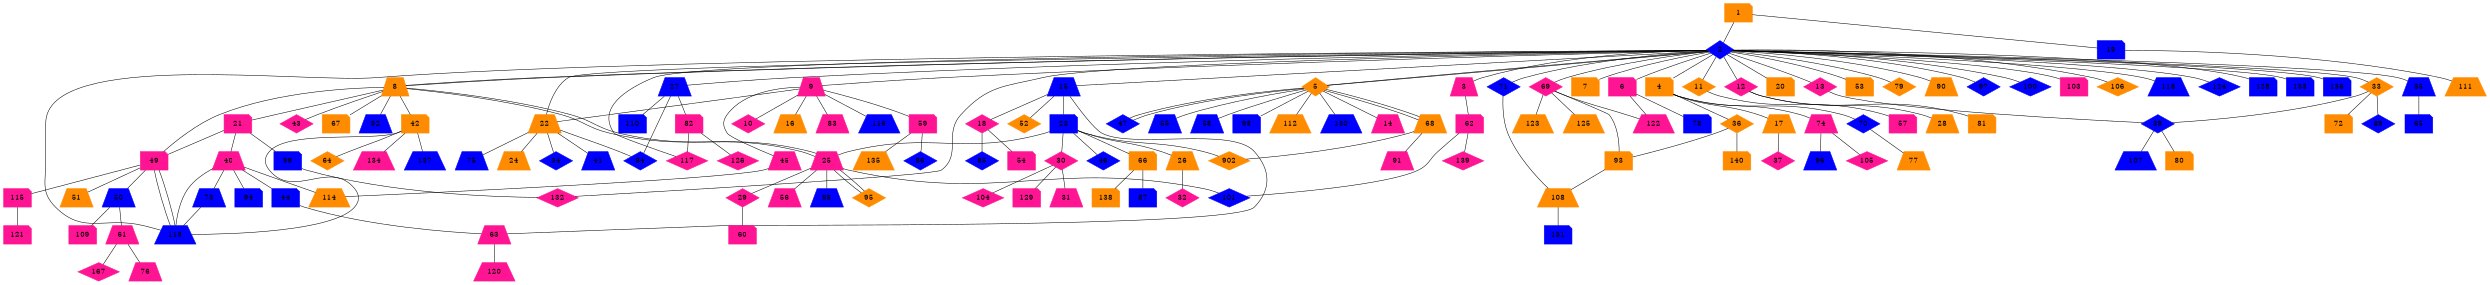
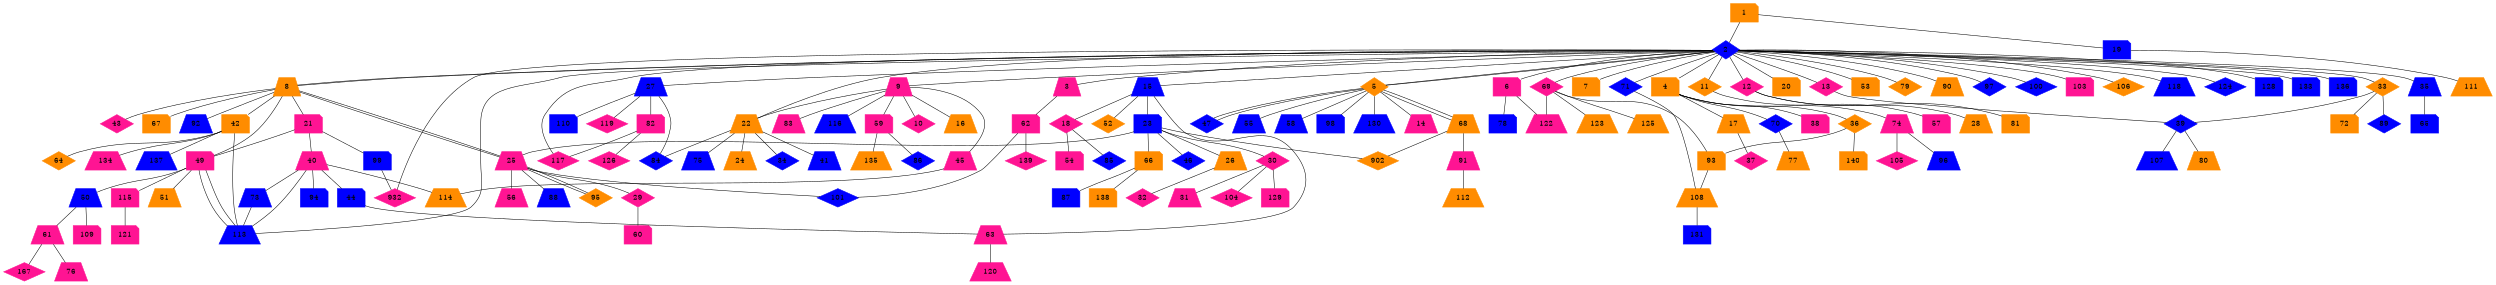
(1304, 104) -> (1463, 179)
none -> (607, 124)
none -> (1815, 124)
(2179, 161) -> (2204, 161)
(558, 198) -> (395, 198)
